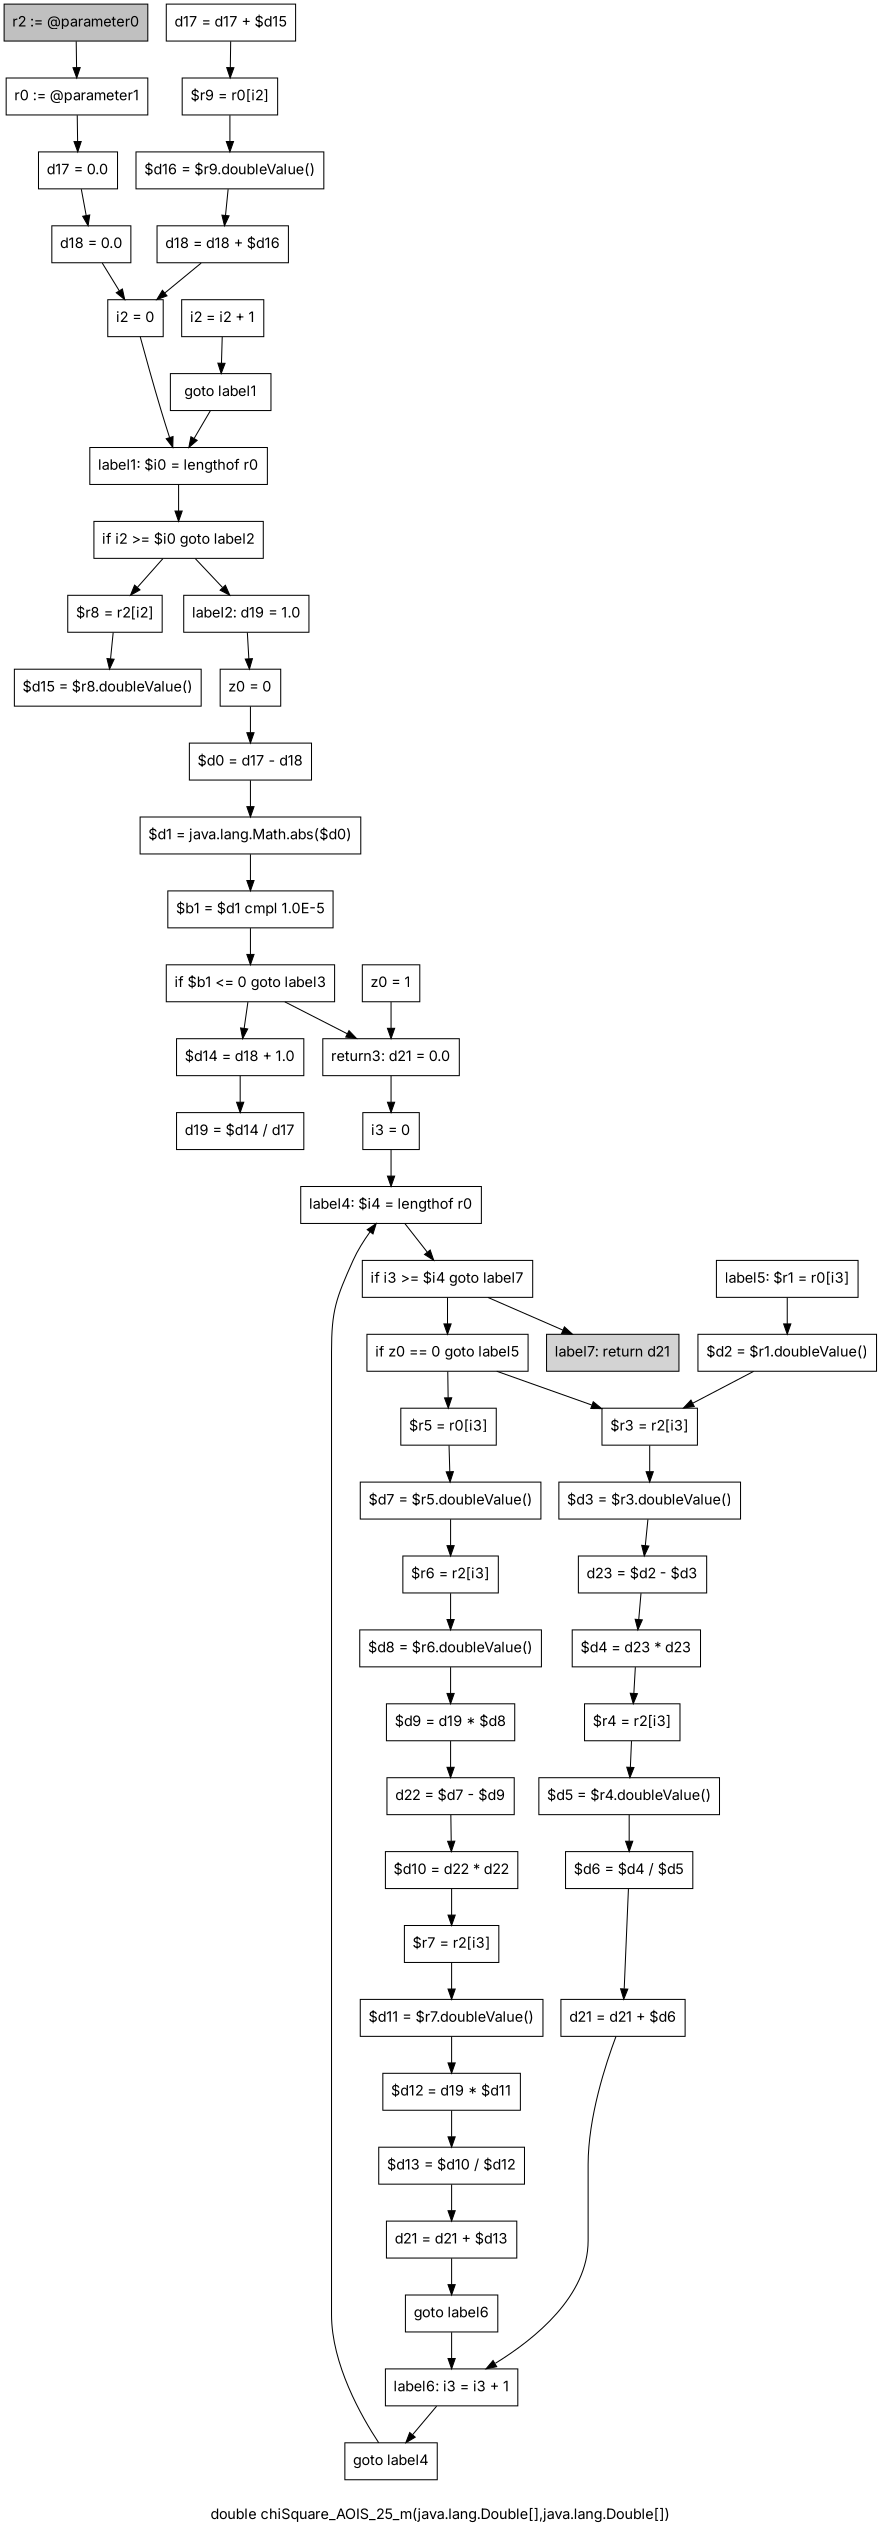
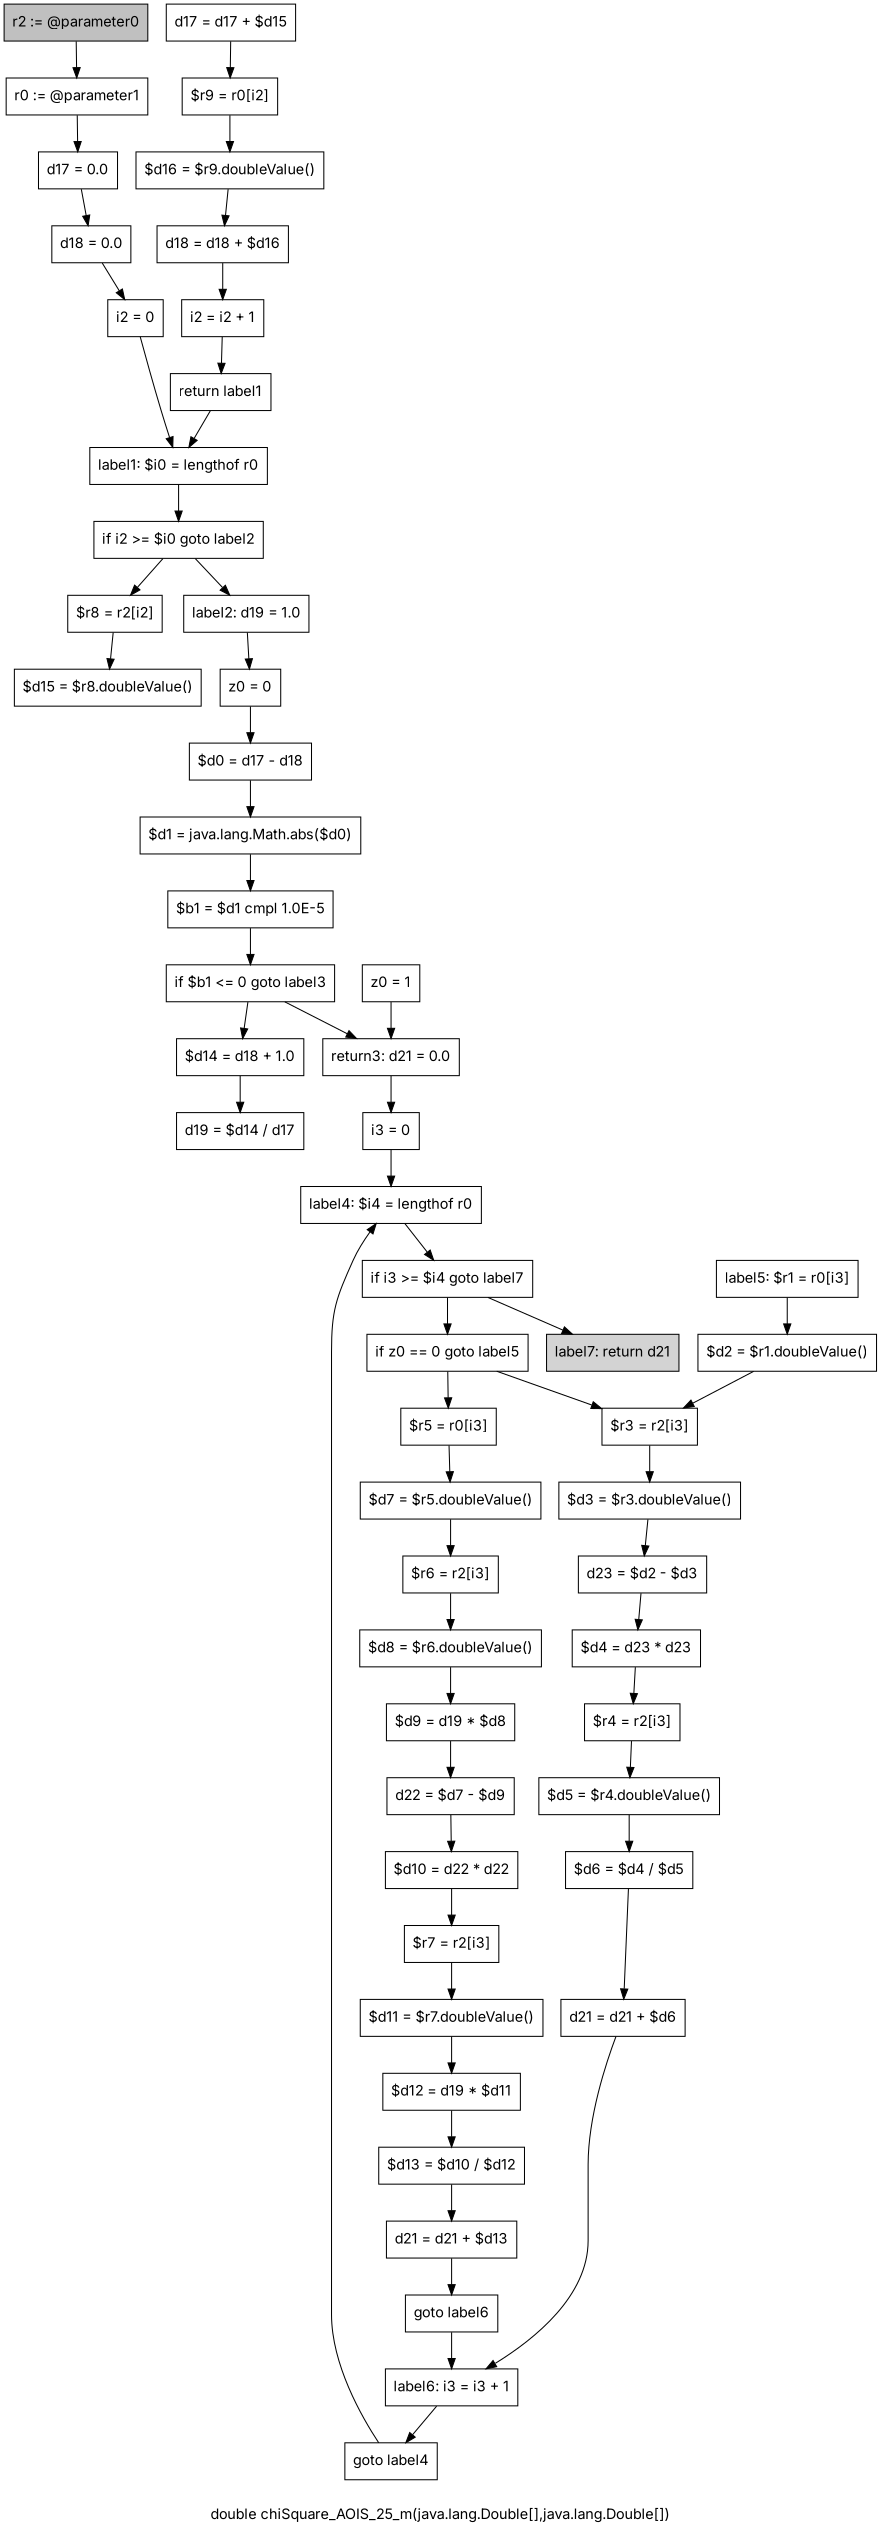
(183, 278) -> (223, 276)
(221, 392) -> (221, 392)
